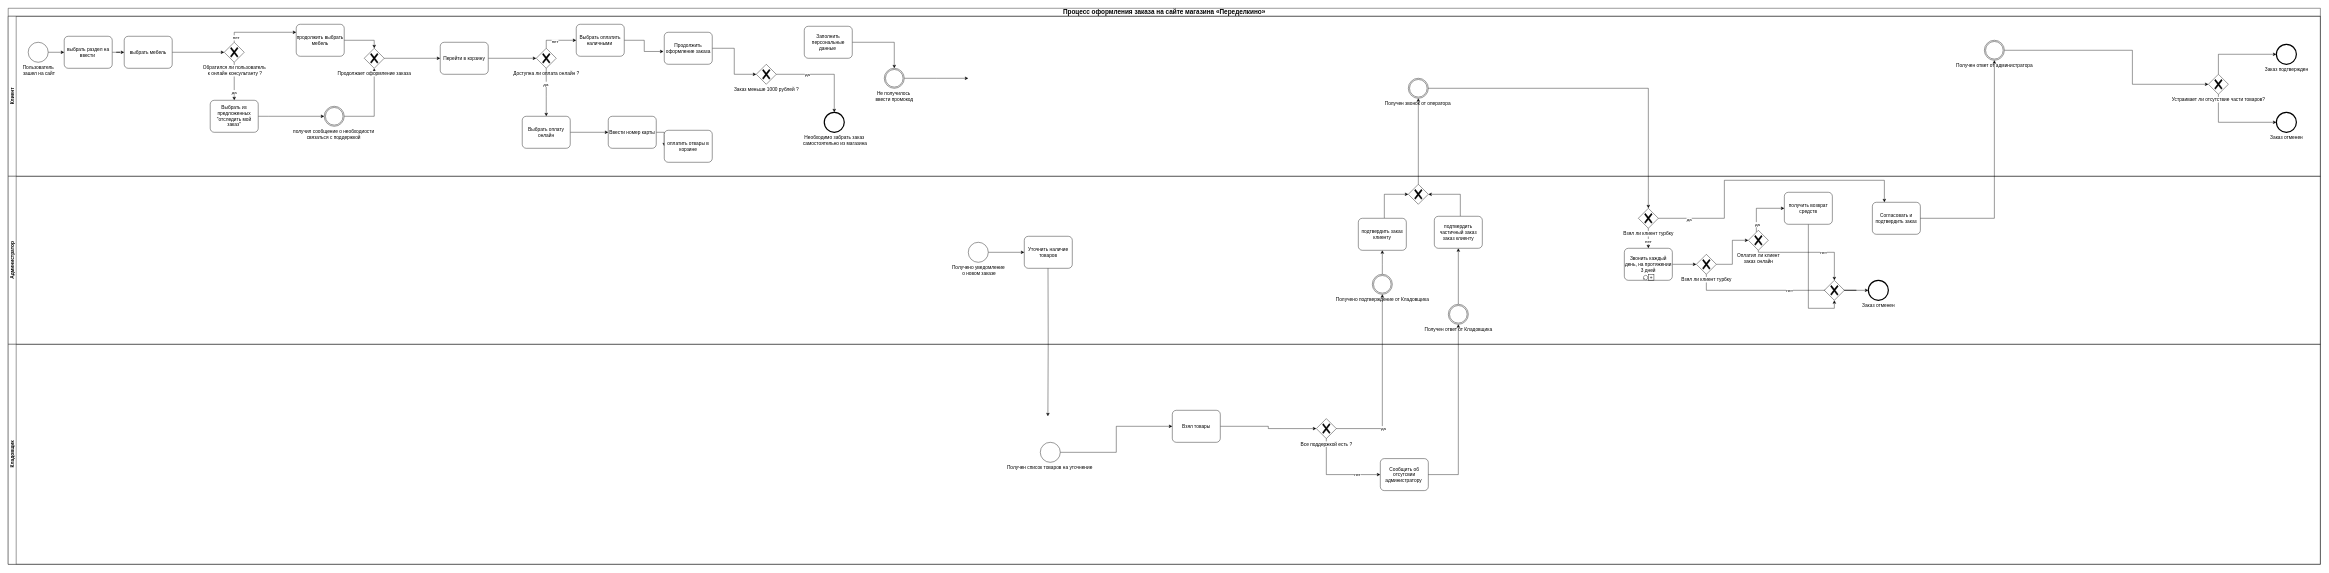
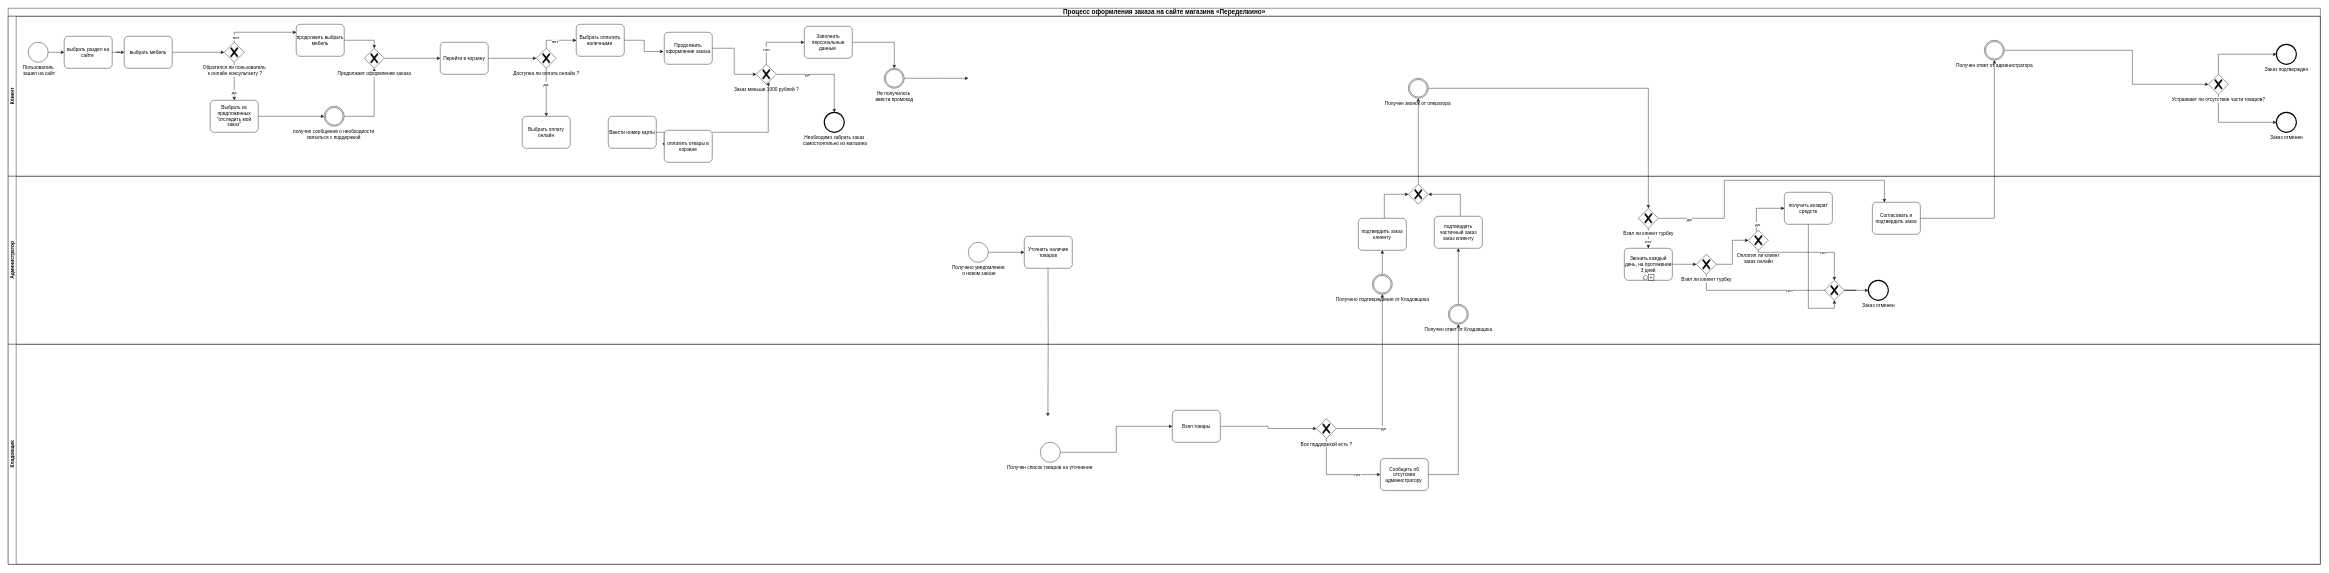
none -> (766, 49)
(88, 52) -> (88, 52)
none -> (768, 85)
(604, 132) -> none
